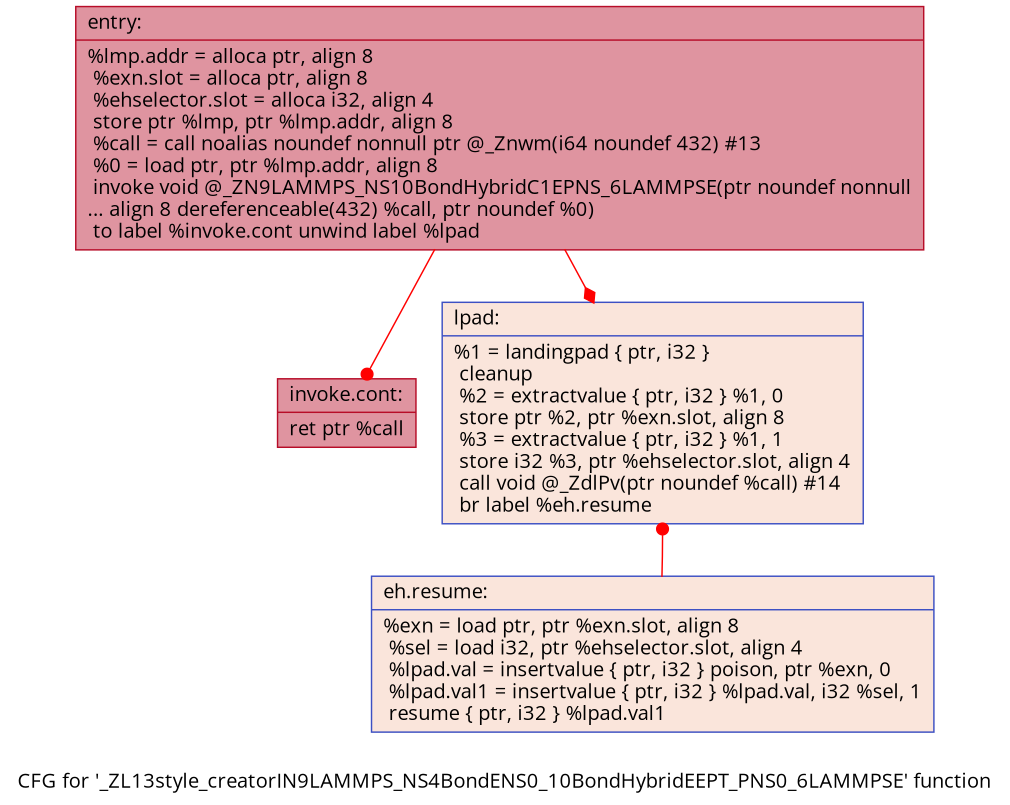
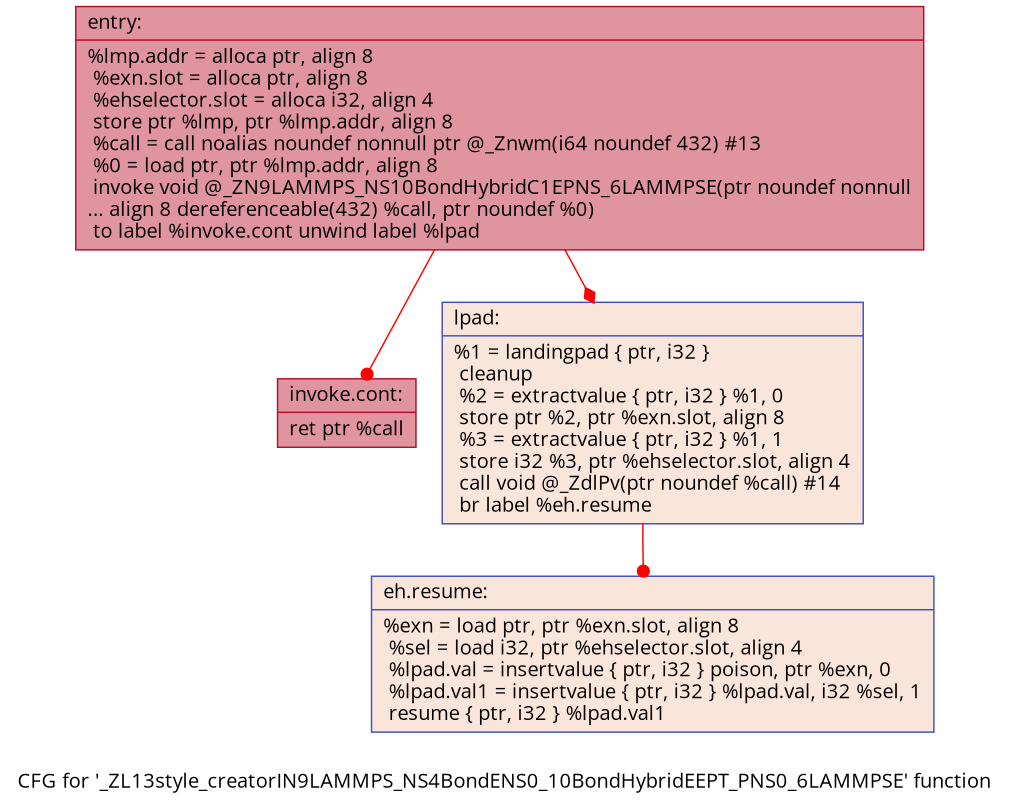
(662, 556) -> (643, 544)
